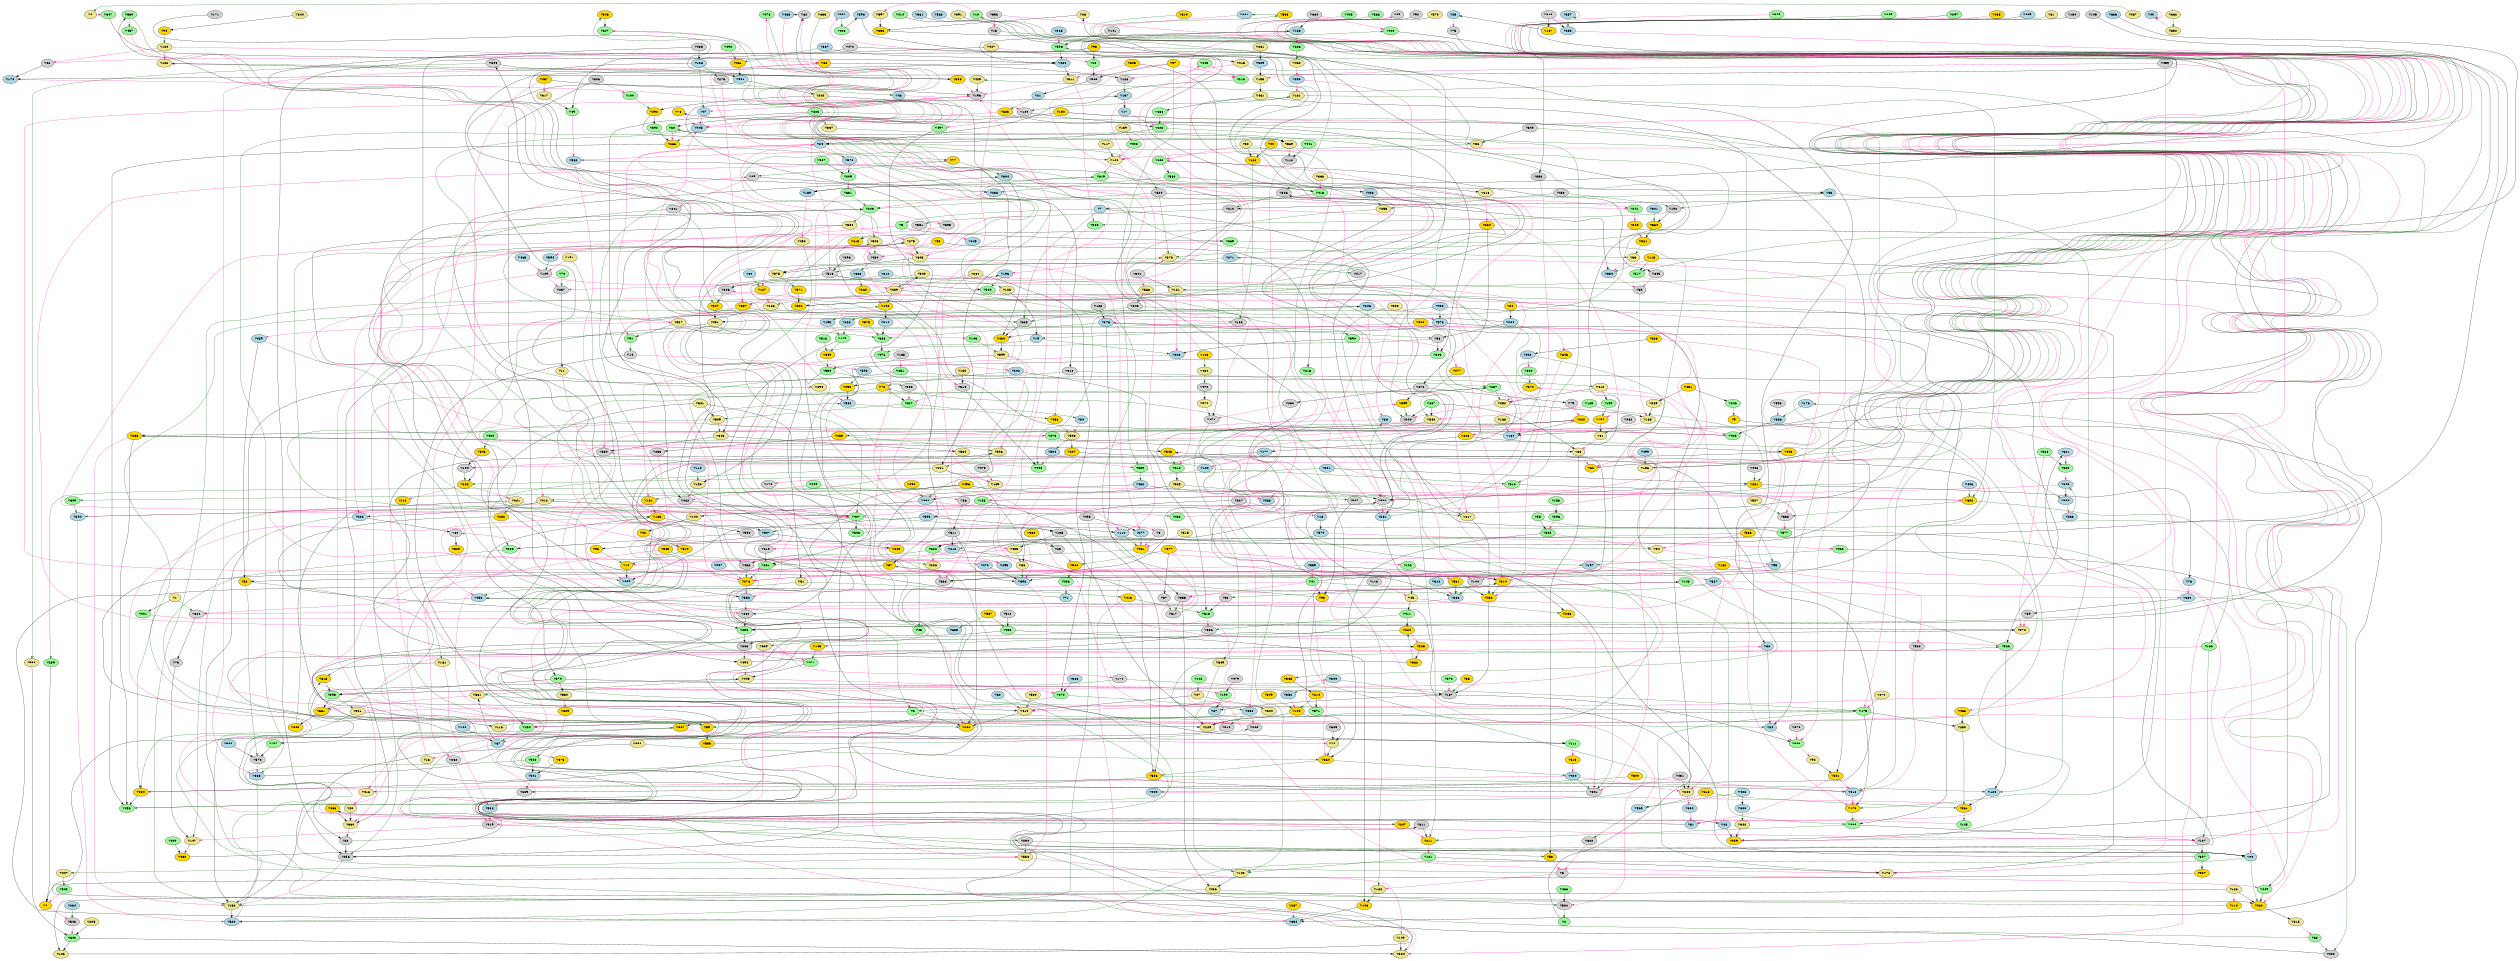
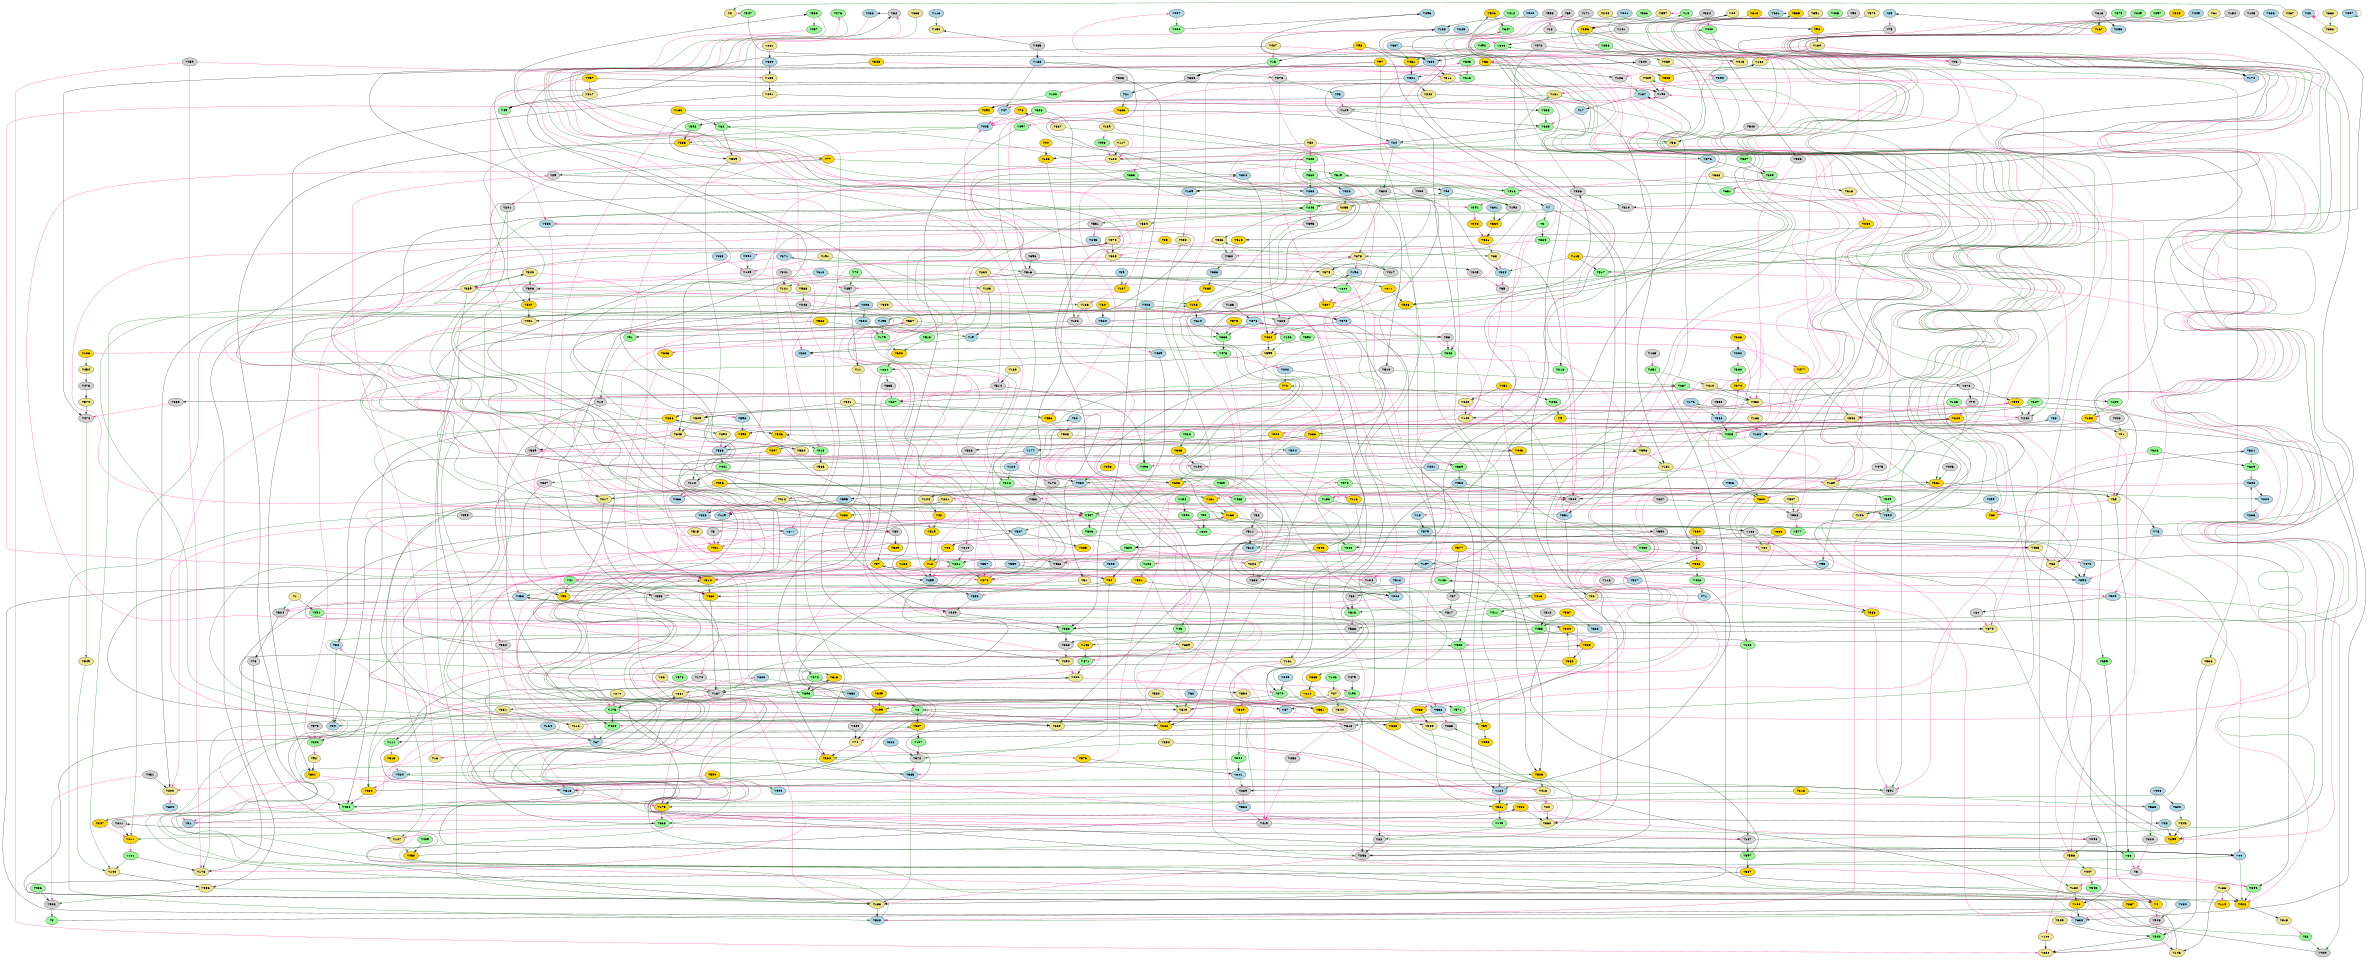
(1568, 21) -> none
(1476, 330) -> (1283, 330)
(658, 401) -> (576, 444)
none -> (721, 458)
(693, 490) -> none
none -> (1188, 583)
(1317, 645) -> (747, 611)
(1467, 679) -> (662, 678)
(1550, 857) -> (2129, 856)
